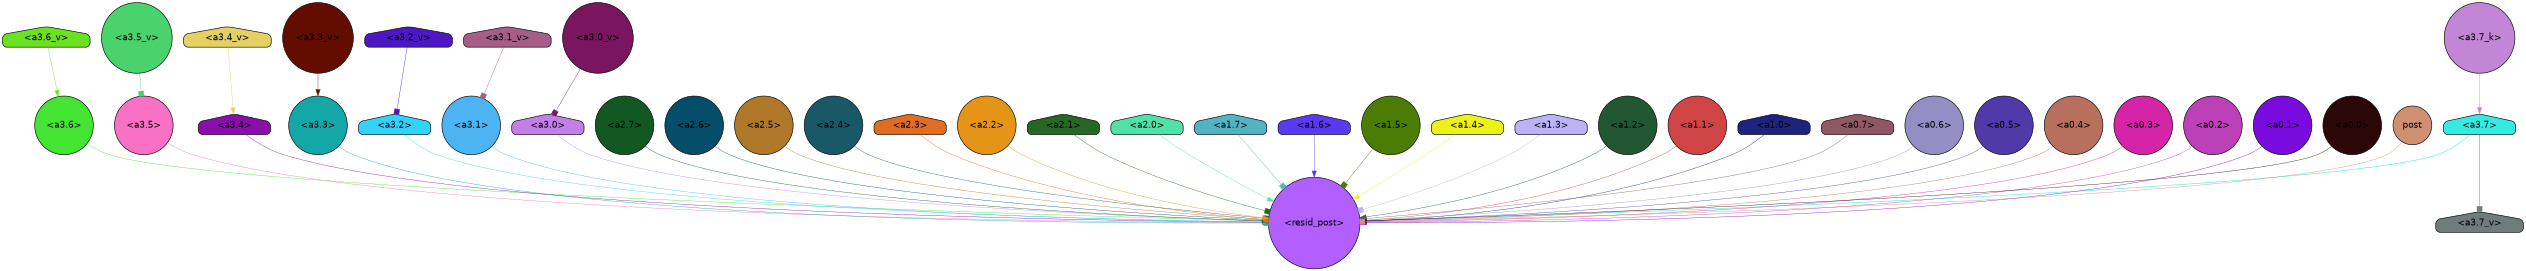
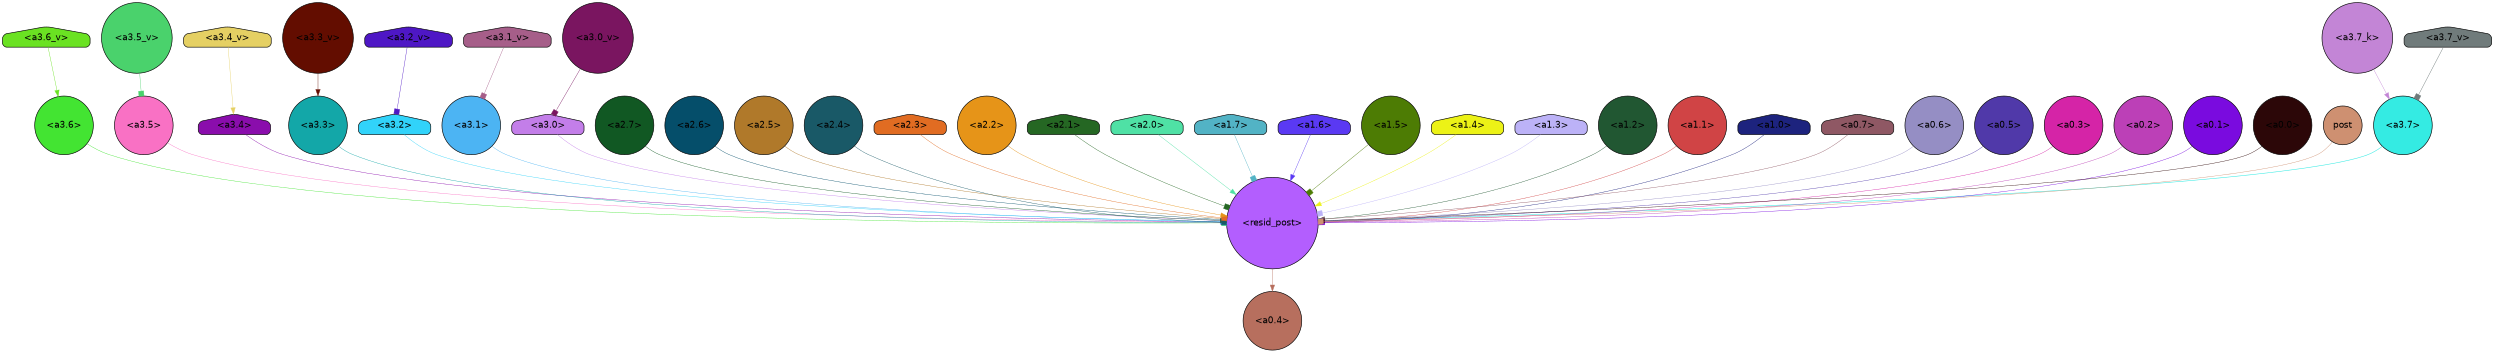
(2480, 125) -> (2403, 125)
(2480, 170) -> (2431, 70)
(718, 195) -> (706, 194)
(1782, 199) -> (1272, 277)
